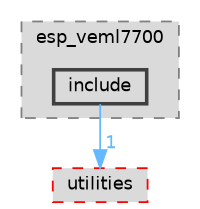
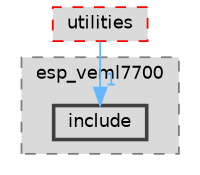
(100, 129) -> (100, 69)
